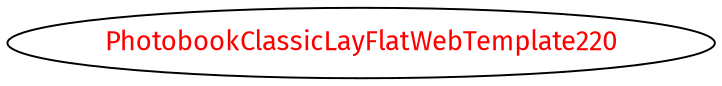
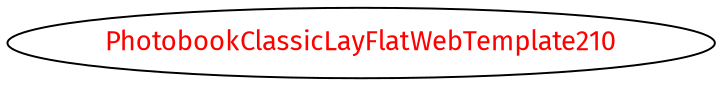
(361, 43) -> (361, 43)
